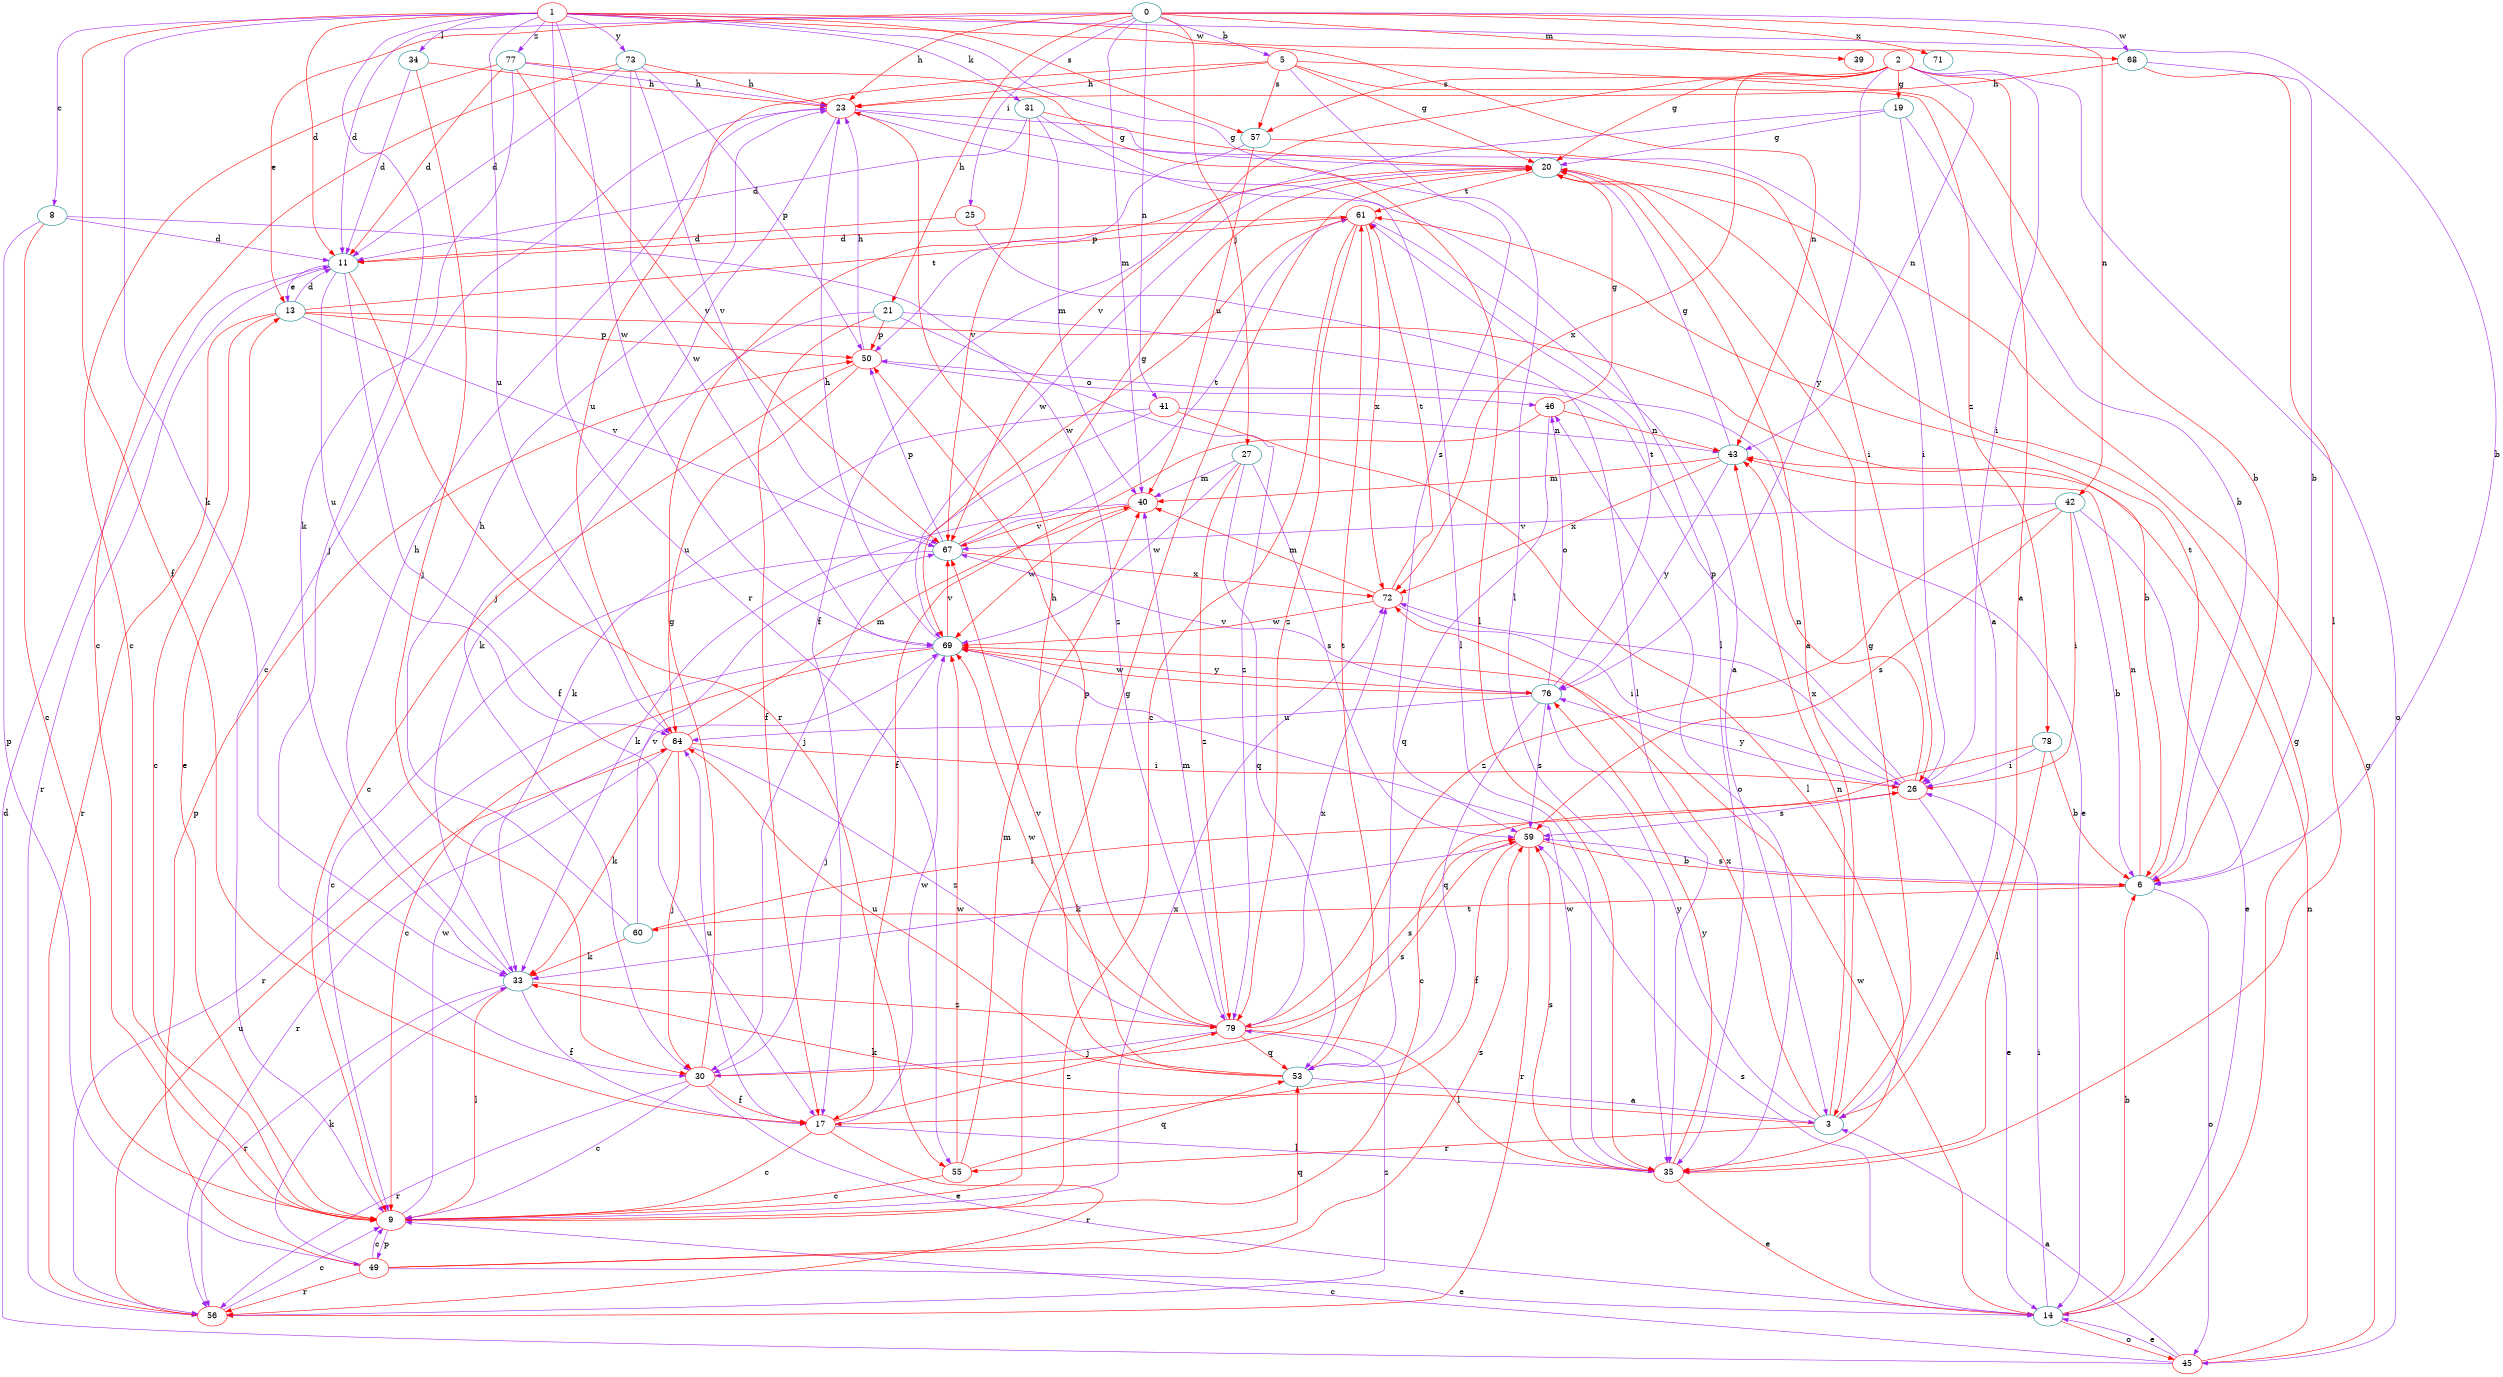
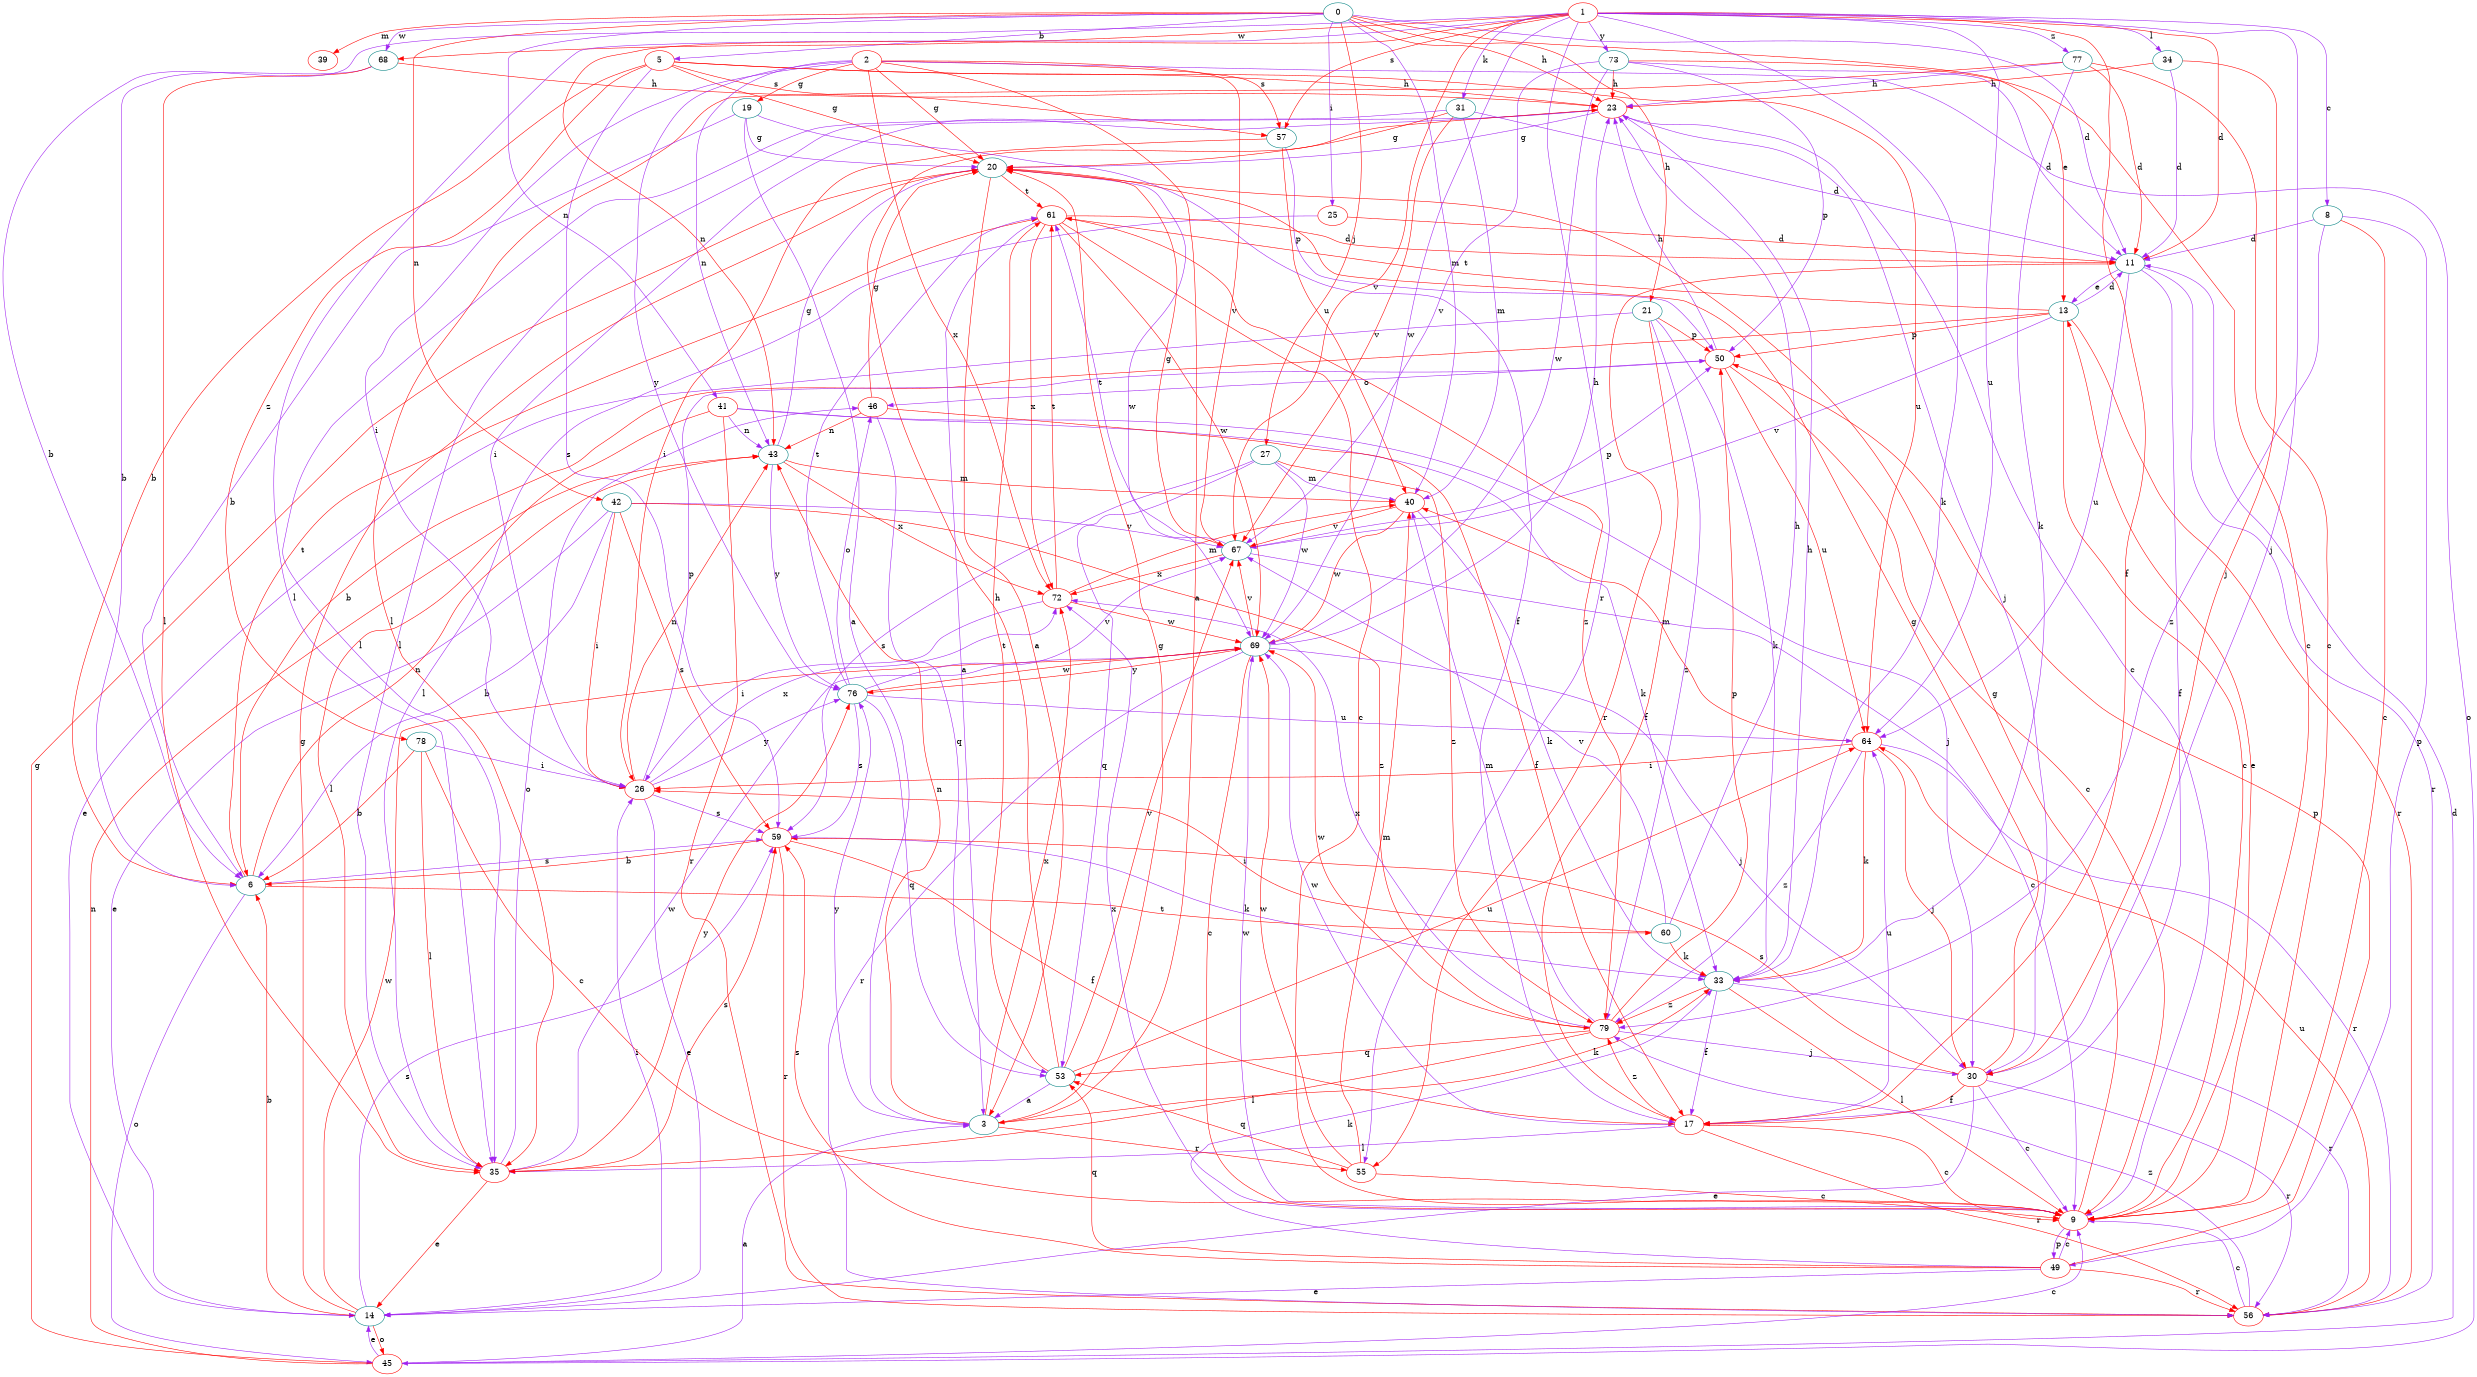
(1938, 61) -> none
(696, 310) -> (1382, 276)
(1382, 954) -> none
none -> (1003, 1293)
